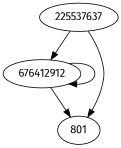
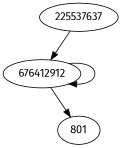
(104, 70) -> none
